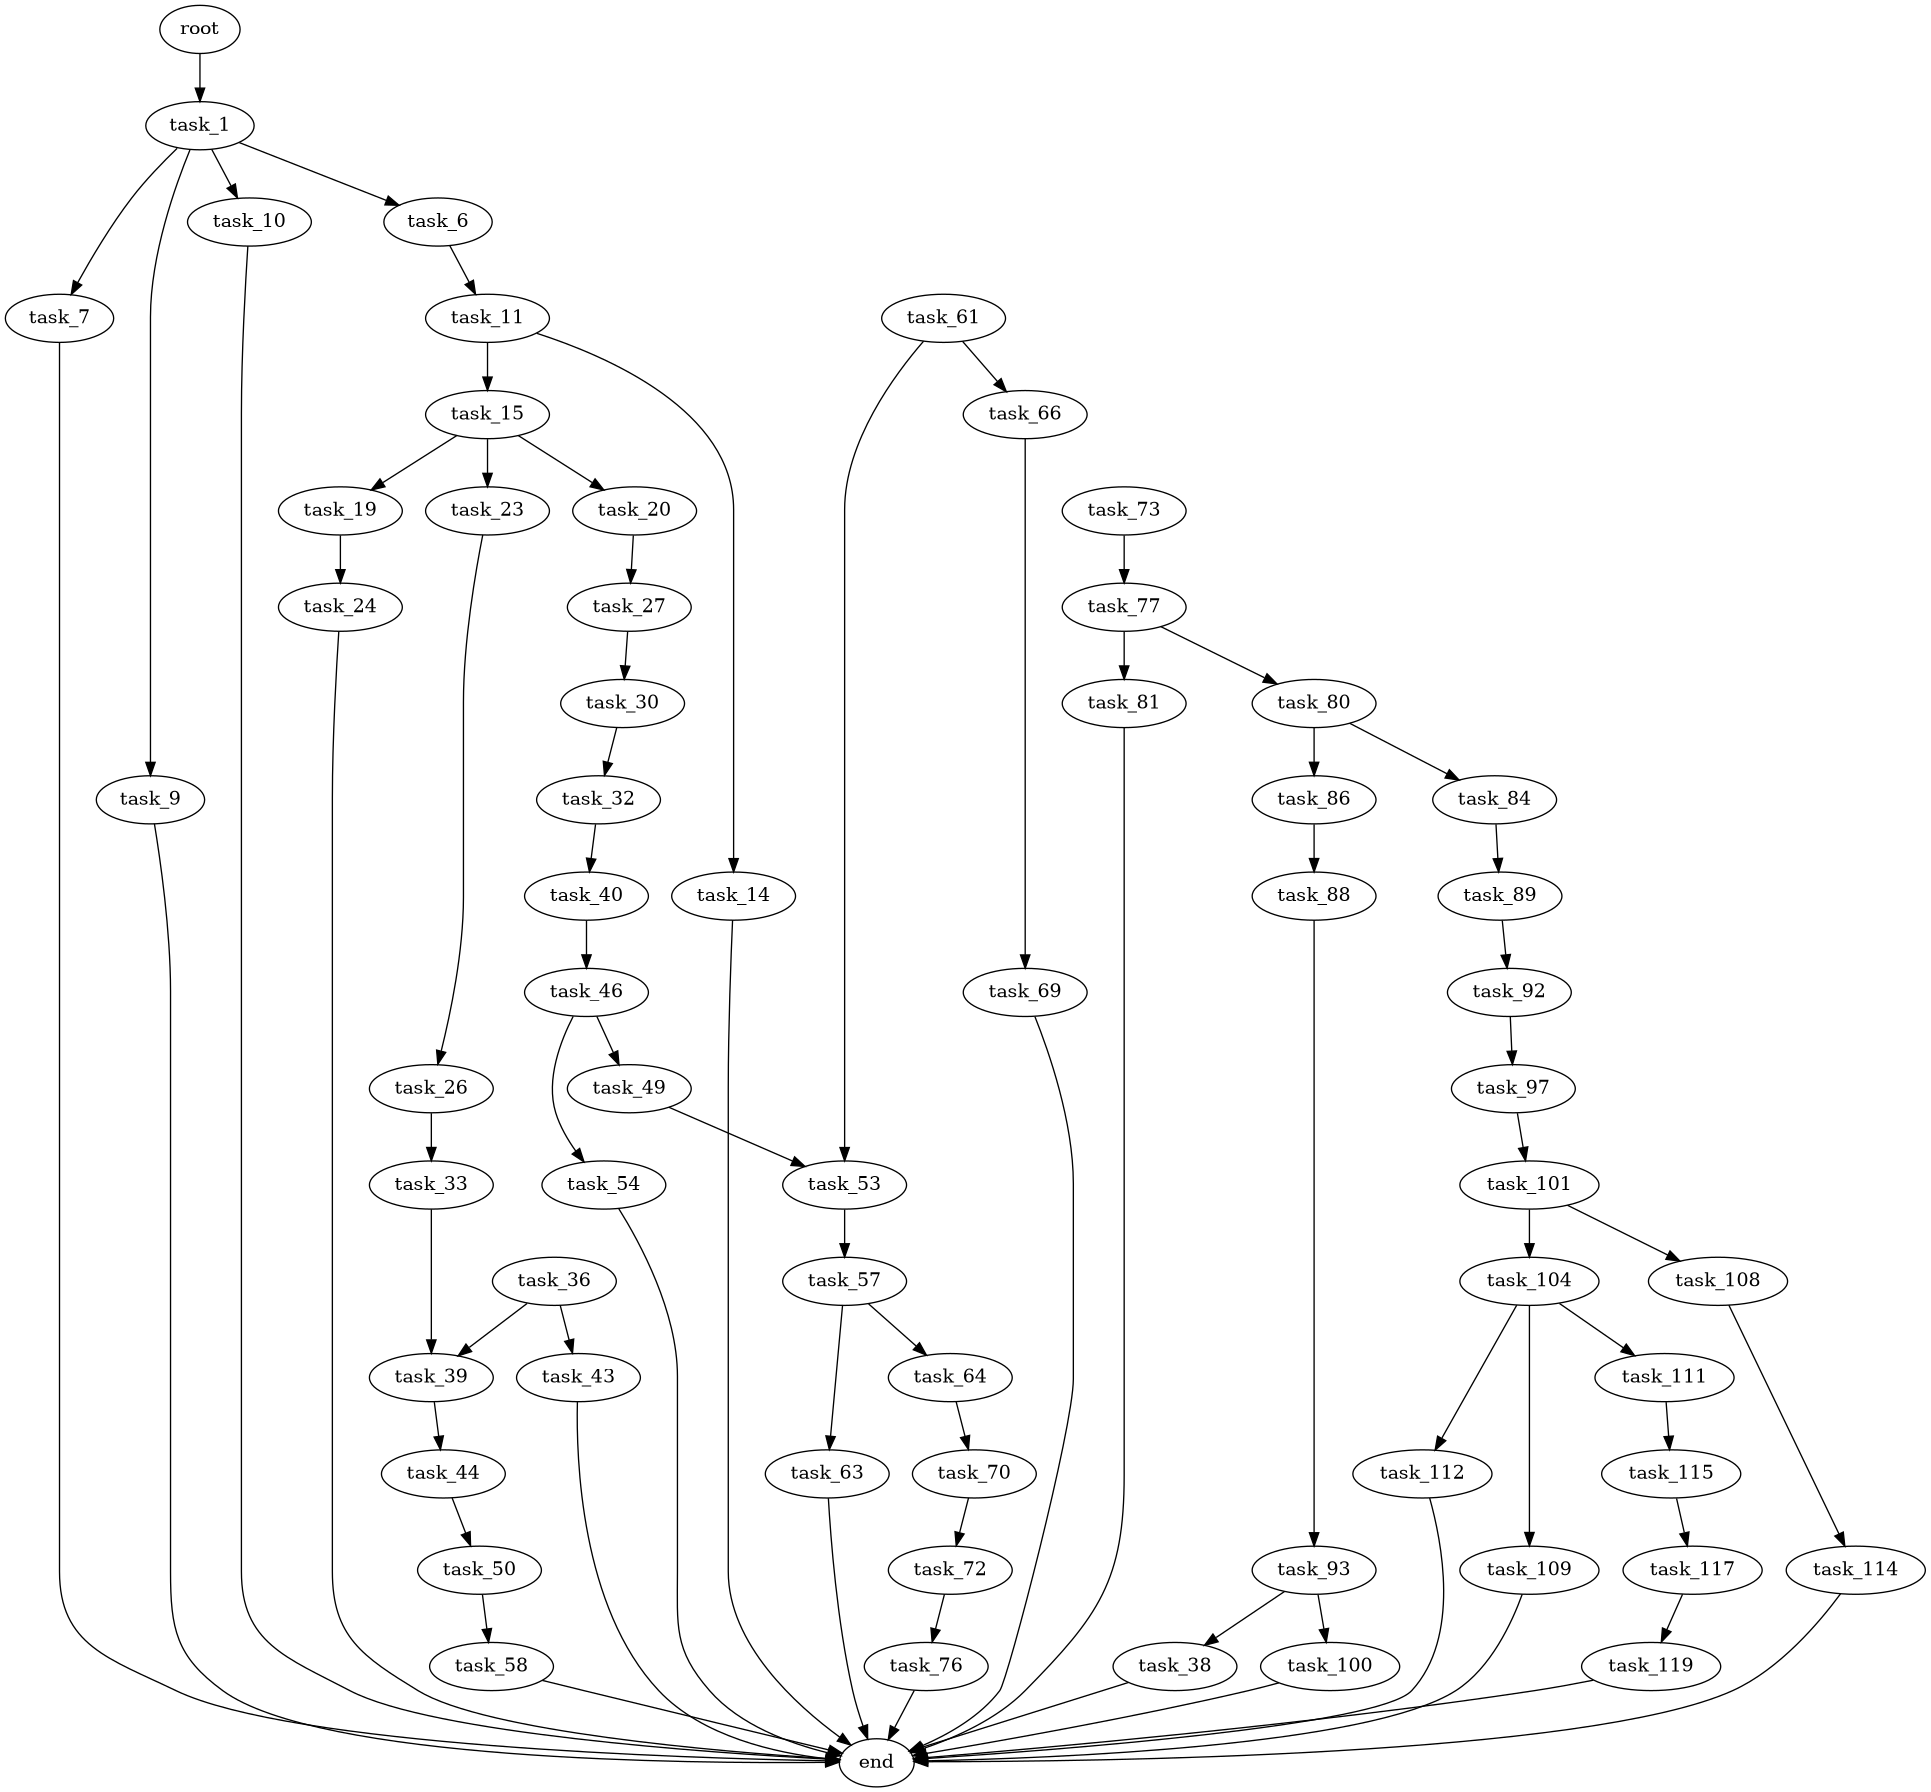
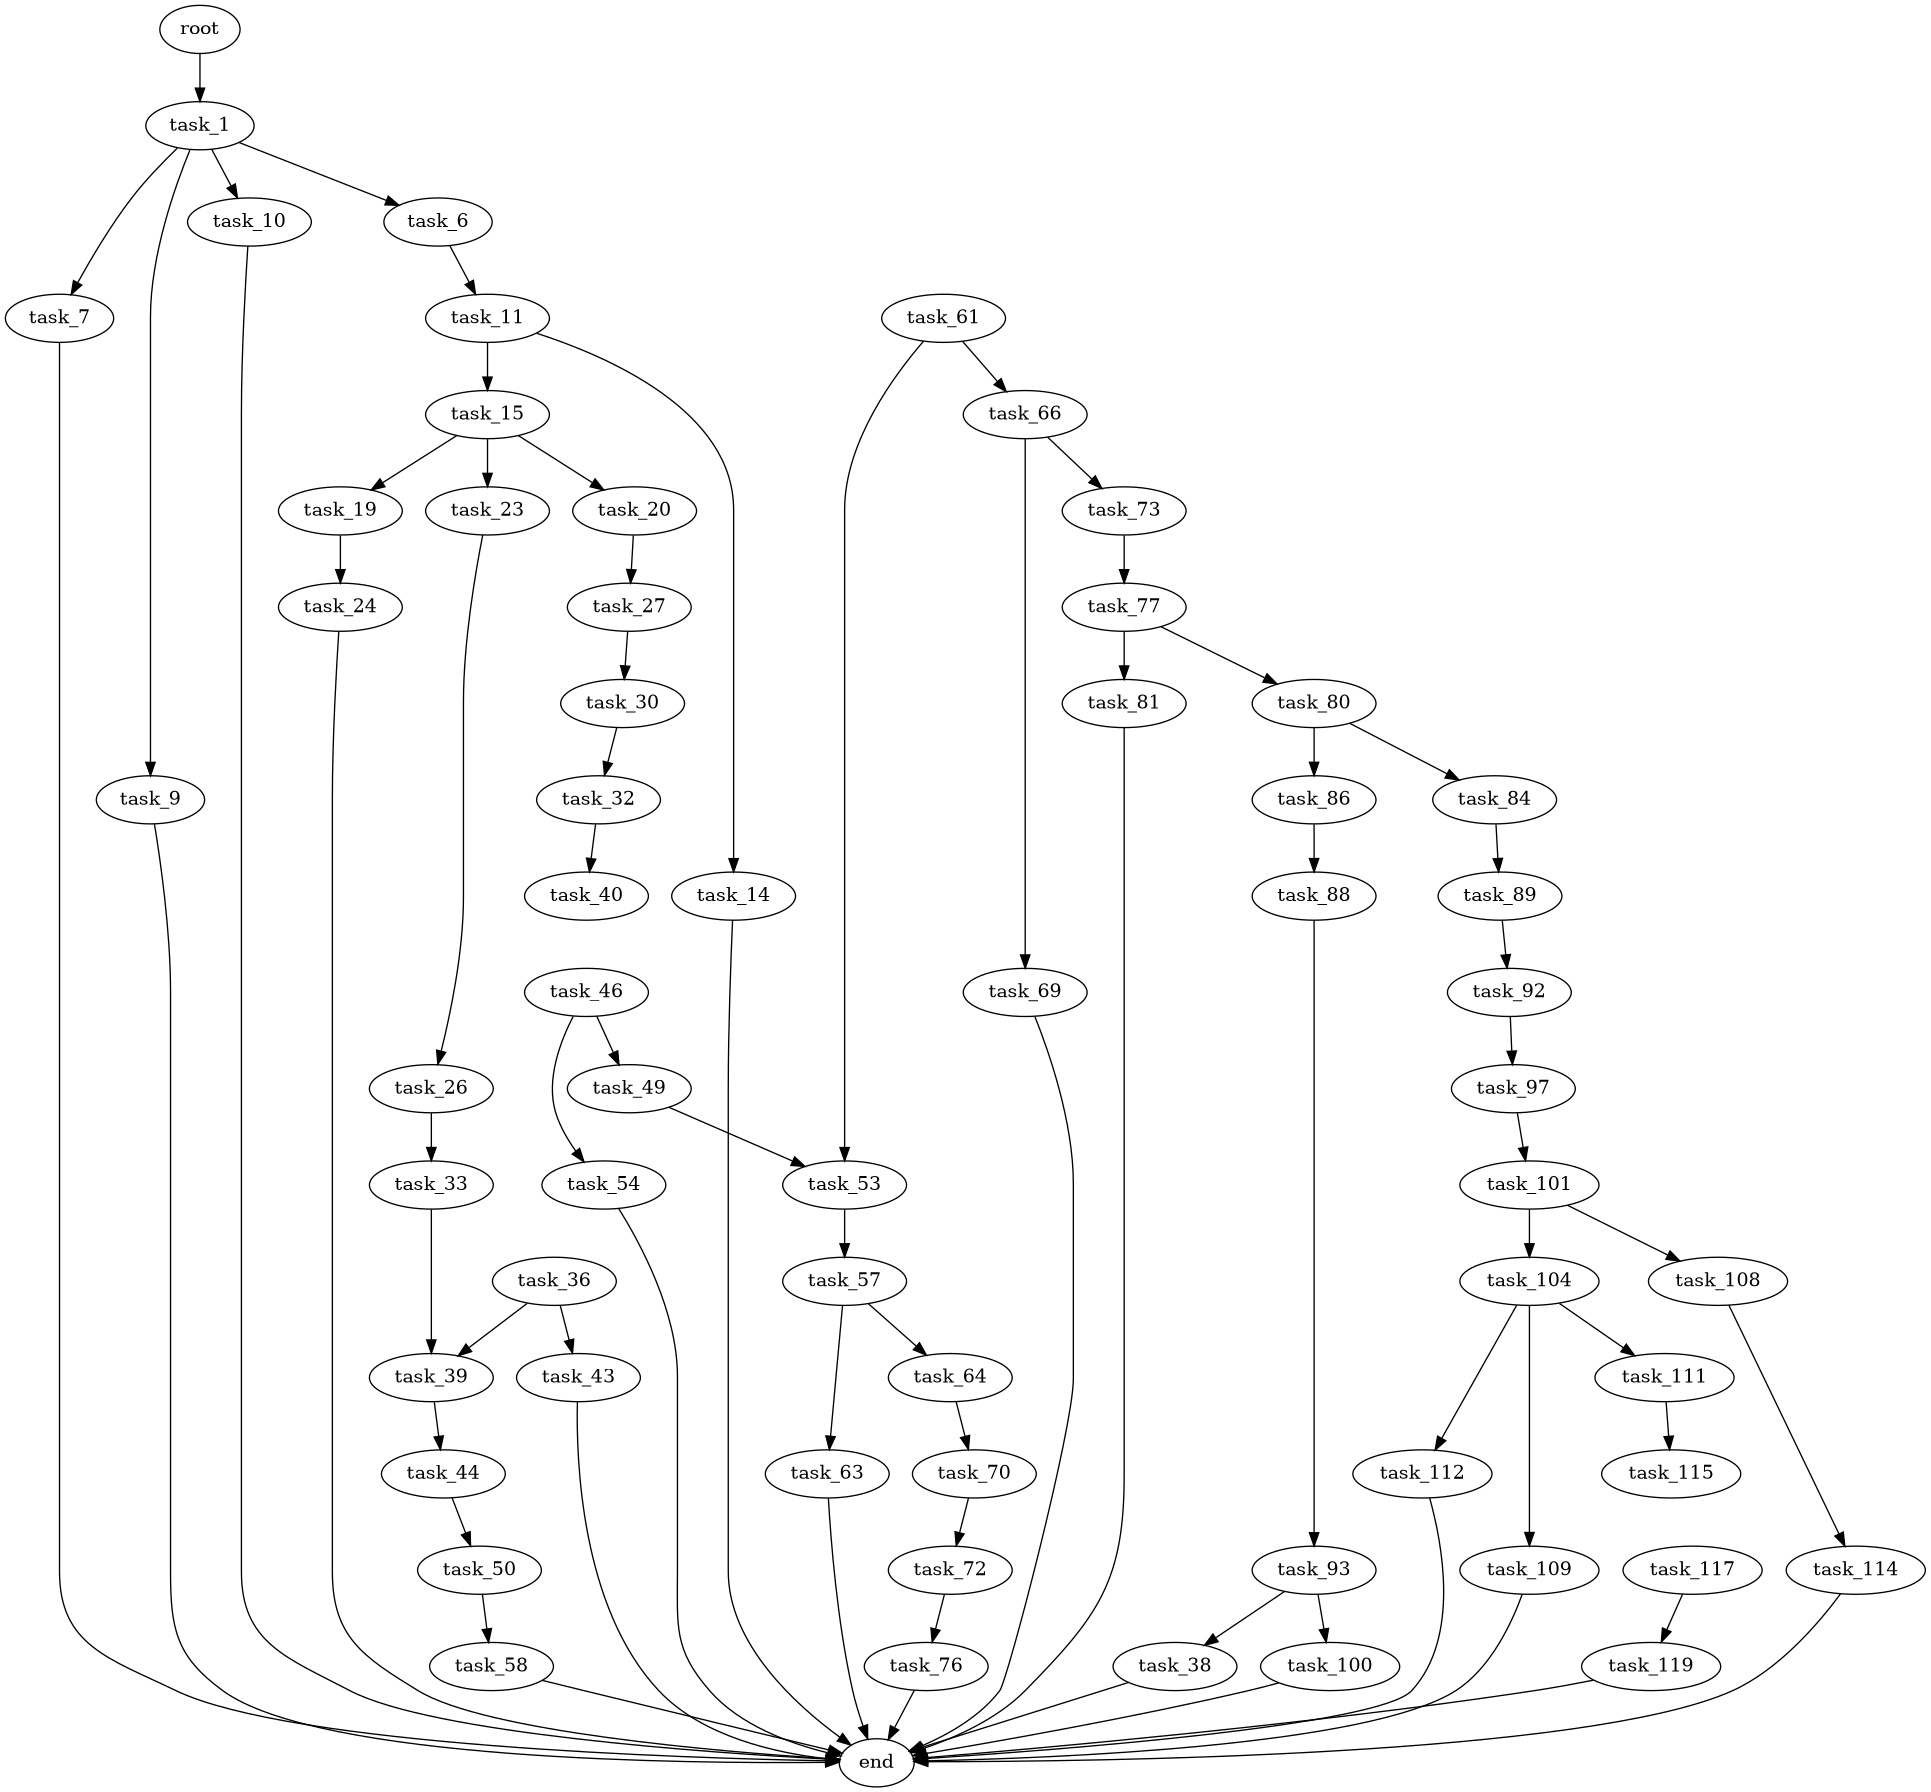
none -> (1070, 458)
(586, 938) -> none
(1680, 1516) -> none
